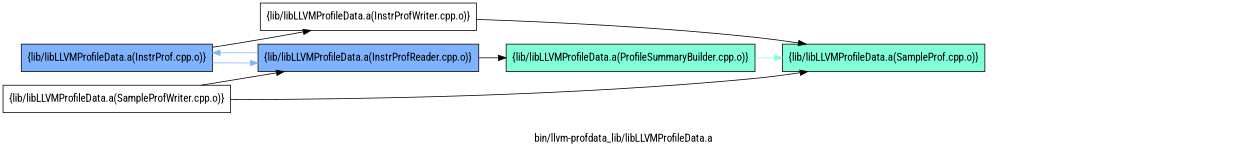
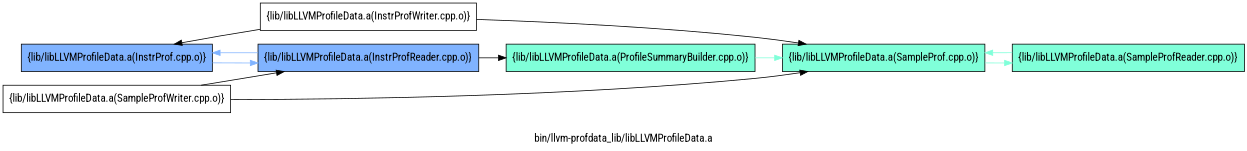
(258, 40) -> (221, 36)
none -> (1128, 58)
